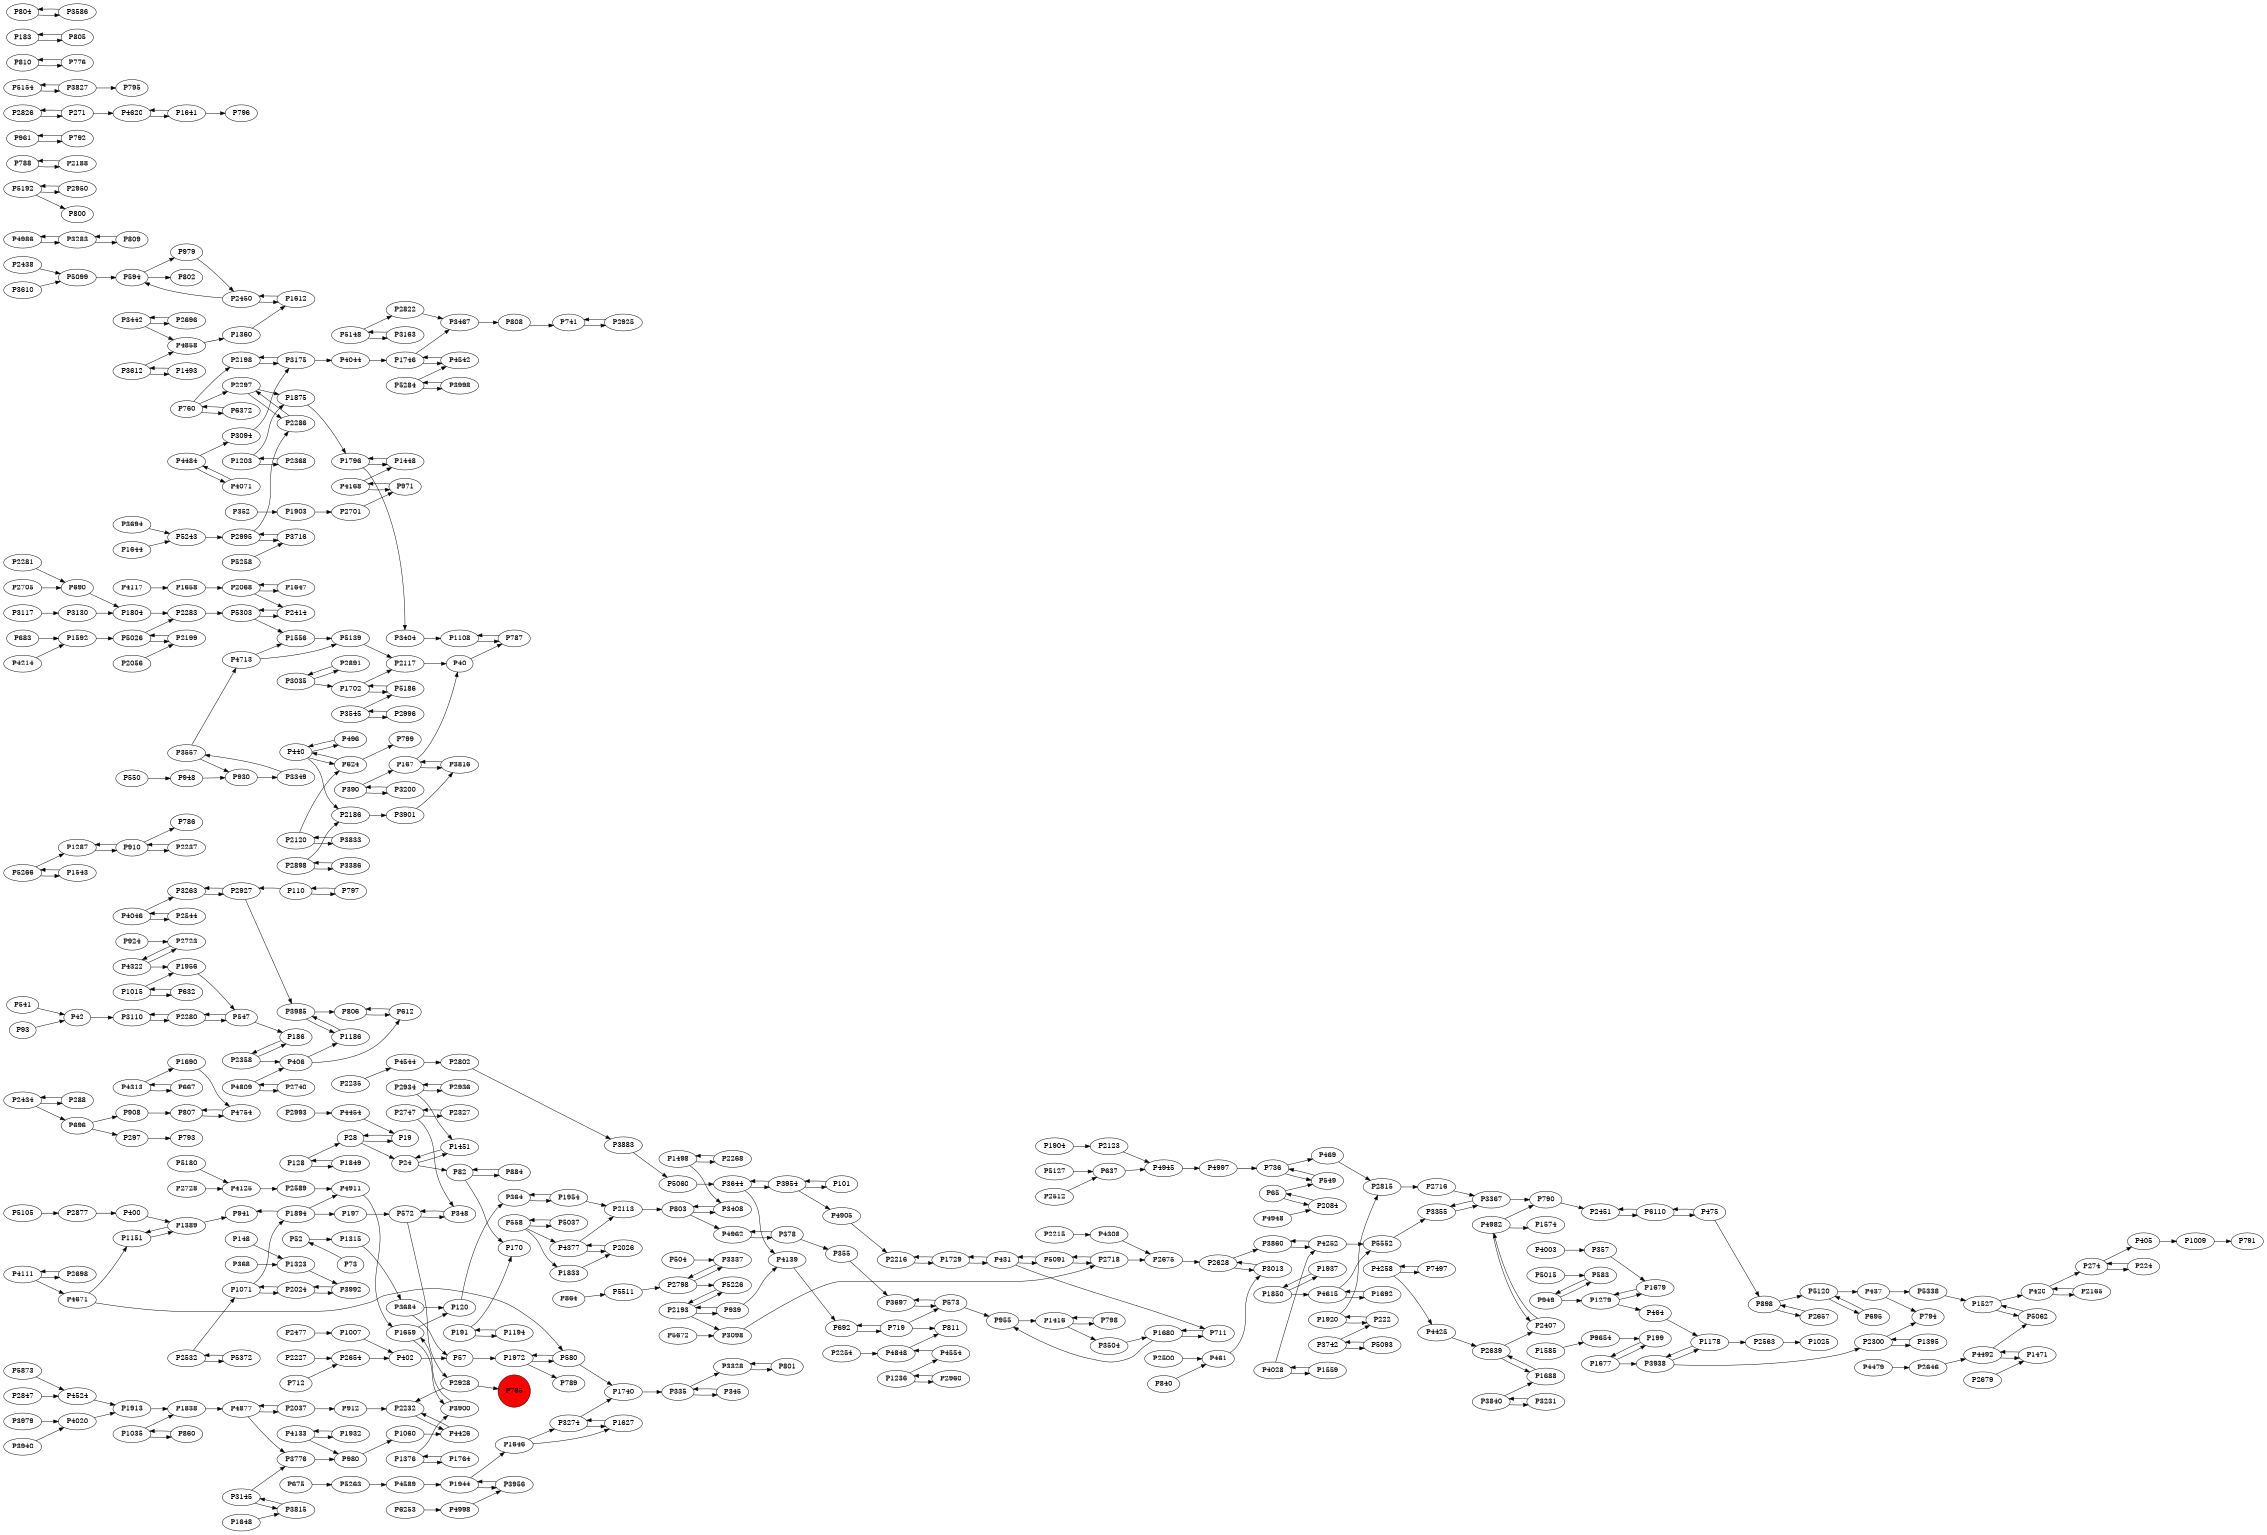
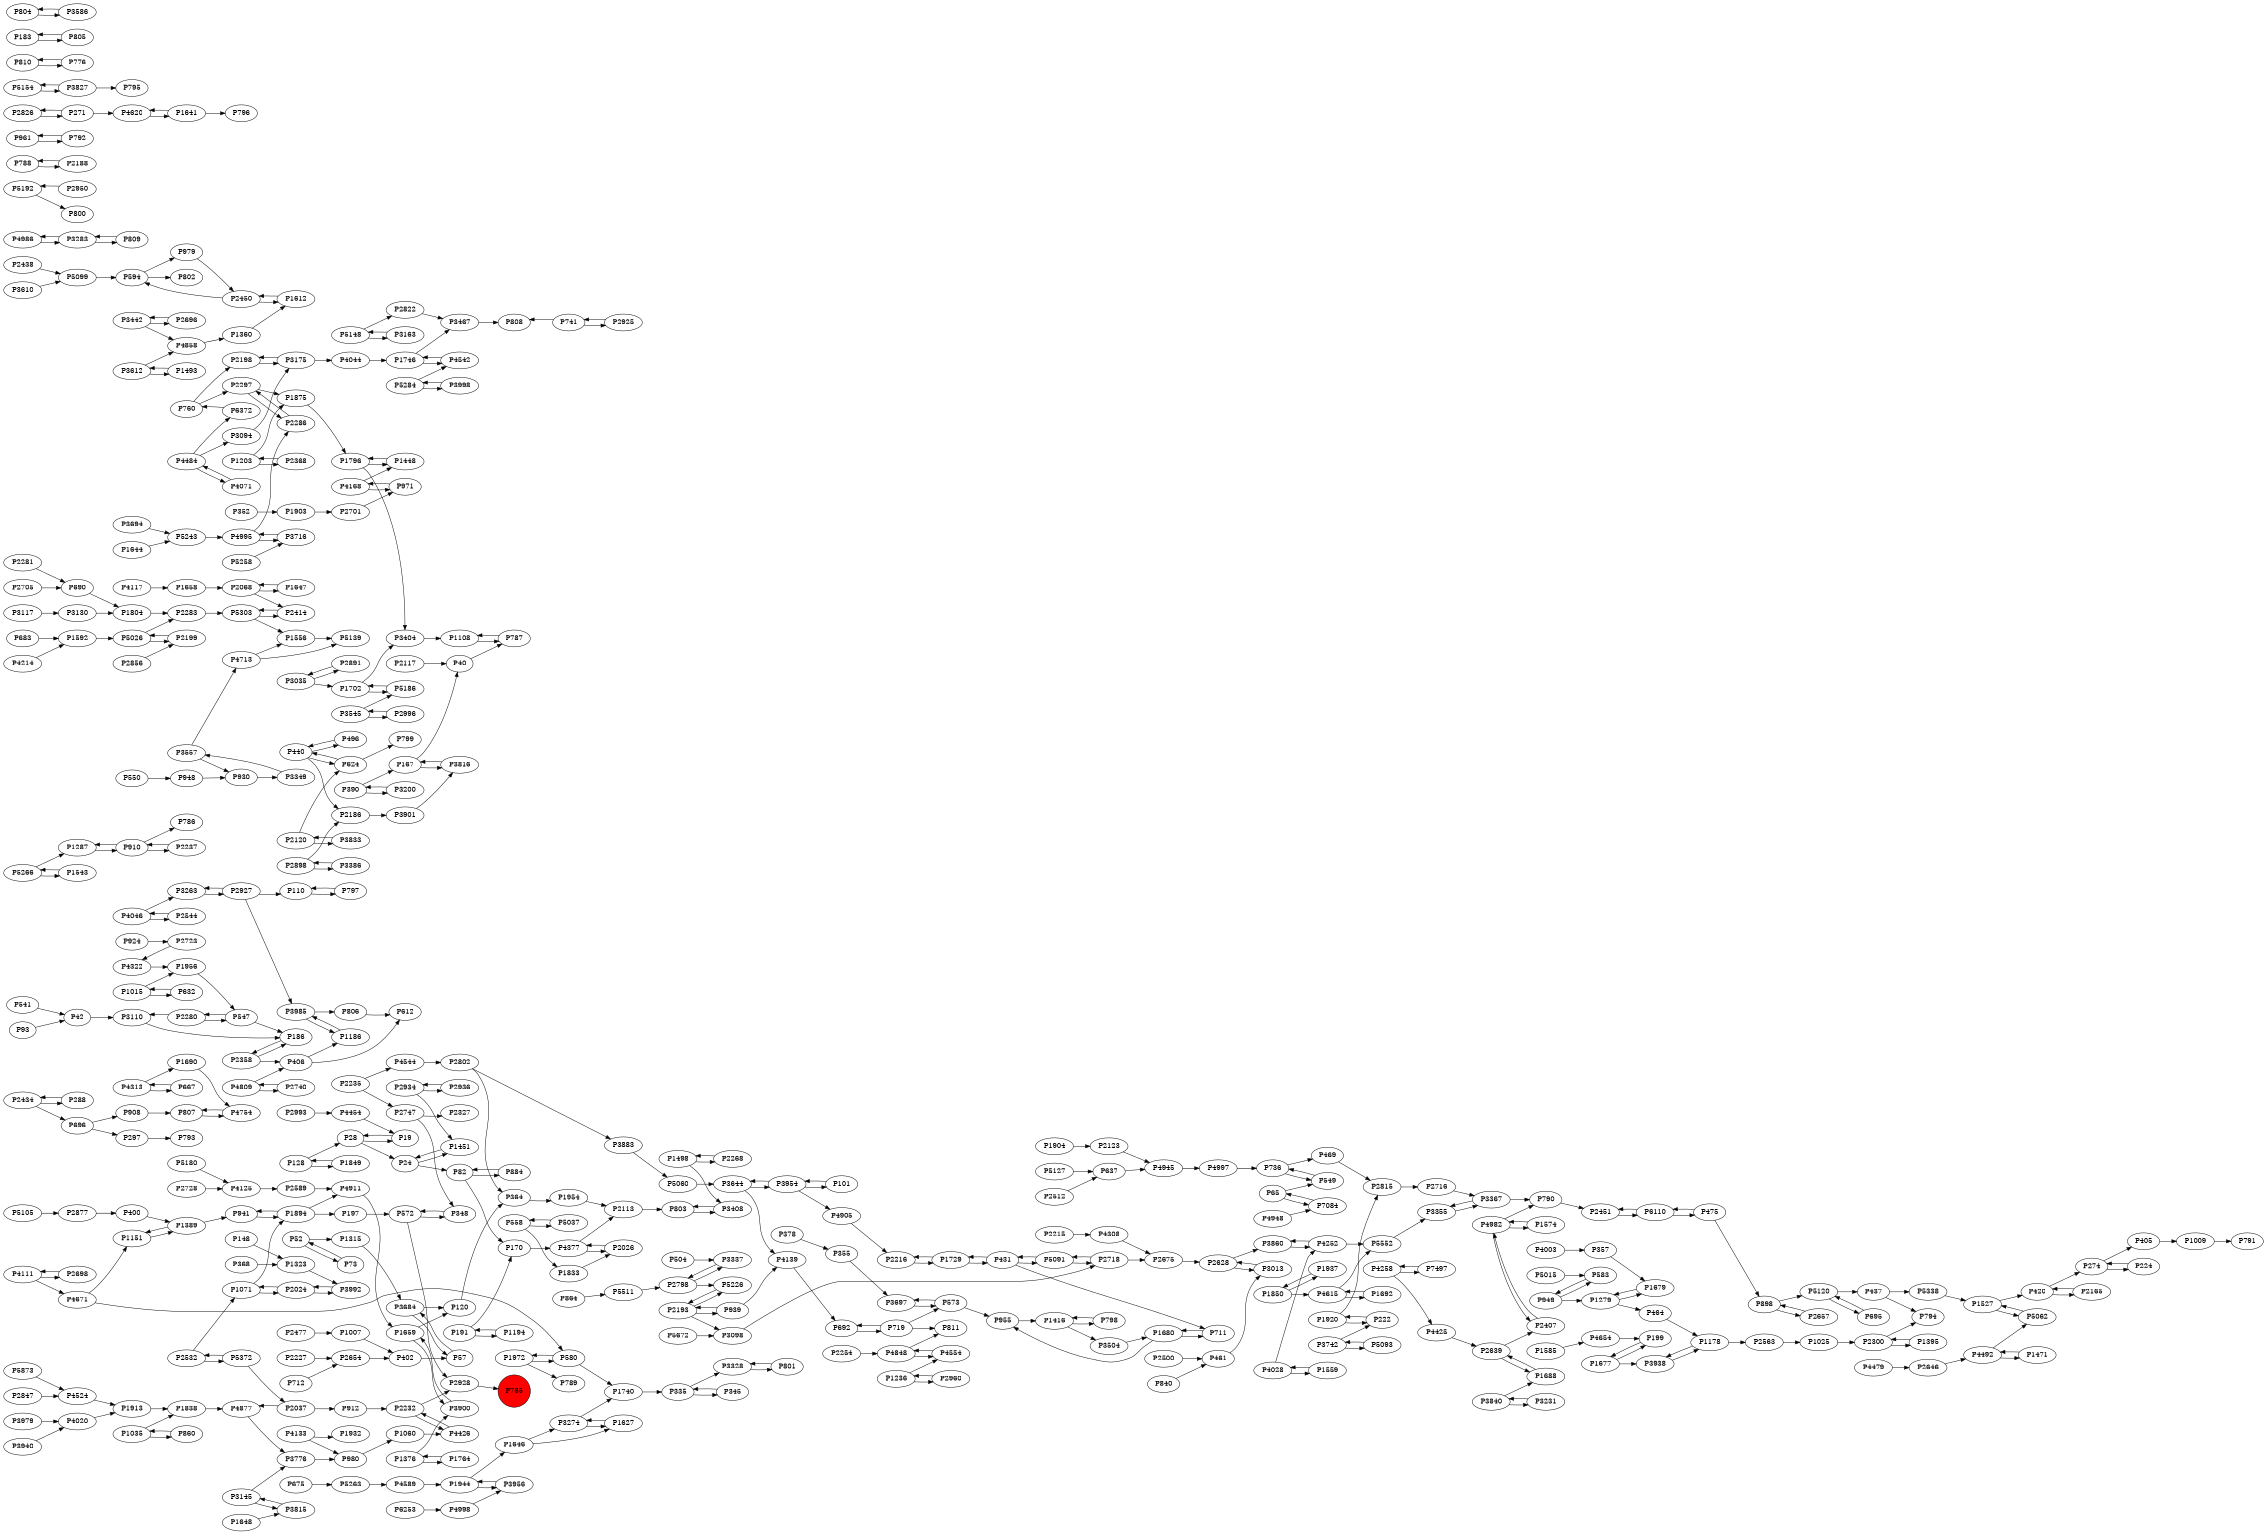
(48, 192) -> none
(539, 326) -> (544, 319)
(210, 413) -> (209, 436)
(241, 537) -> (241, 537)
(376, 650) -> none
(132, 664) -> (132, 664)
(376, 677) -> (377, 666)
(272, 888) -> (268, 894)
(160, 957) -> none
(380, 1009) -> none
(157, 1021) -> (210, 1036)
(435, 1110) -> (376, 1097)
(543, 1195) -> (487, 1128)
(1327, 1206) -> (1327, 1206)
none -> (265, 1217)
none -> (1521, 1222)
(539, 1234) -> (538, 1248)
(733, 1235) -> none
none -> (319, 1253)
(1600, 1339) -> (1600, 1339)
none -> (921, 1357)
(482, 1358) -> (436, 1335)
(1765, 1364) -> (1844, 1342)
(1983, 1380) -> none
(431, 1394) -> (433, 1399)
(266, 1412) -> (264, 1383)
(326, 1431) -> none
